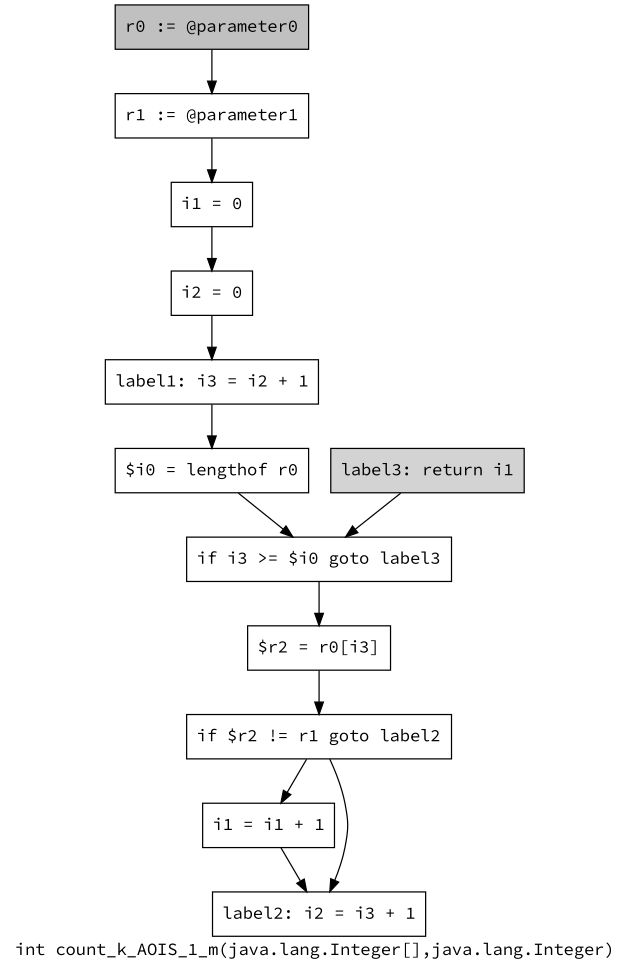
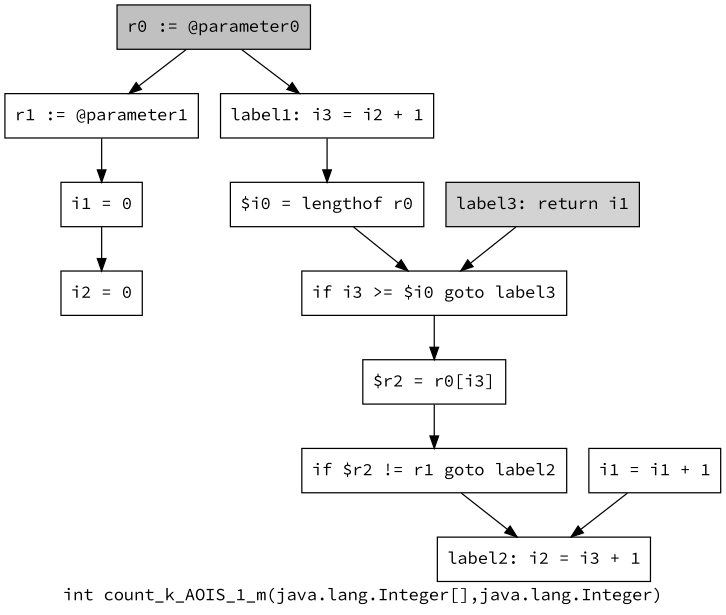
(212, 332) -> (266, 68)
(297, 776) -> none
